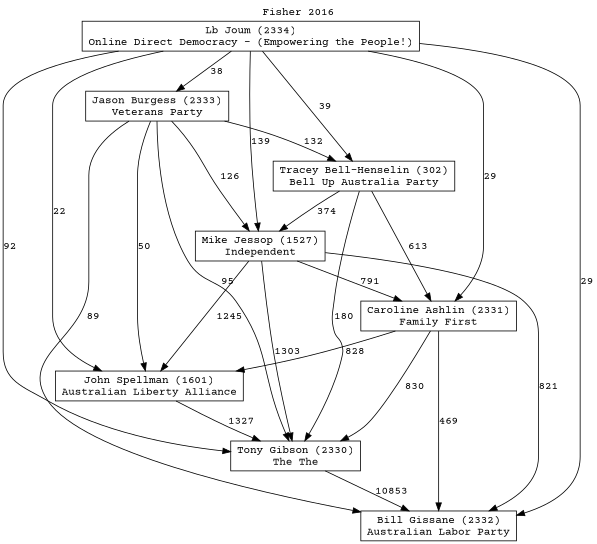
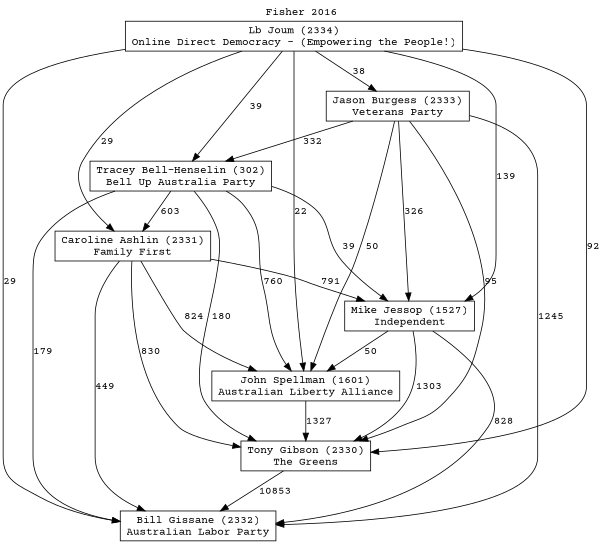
(313, 141) -> (312, 141)
(230, 176) -> (414, 211)
(327, 211) -> (349, 246)
(418, 246) -> (170, 211)
none -> (262, 279)
(346, 280) -> (285, 275)
(93, 316) -> (551, 316)
(230, 316) -> (371, 351)
(355, 351) -> (194, 316)
none -> (33, 358)
(548, 386) -> (504, 421)
(448, 421) -> (105, 386)
(296, 456) -> (306, 456)
